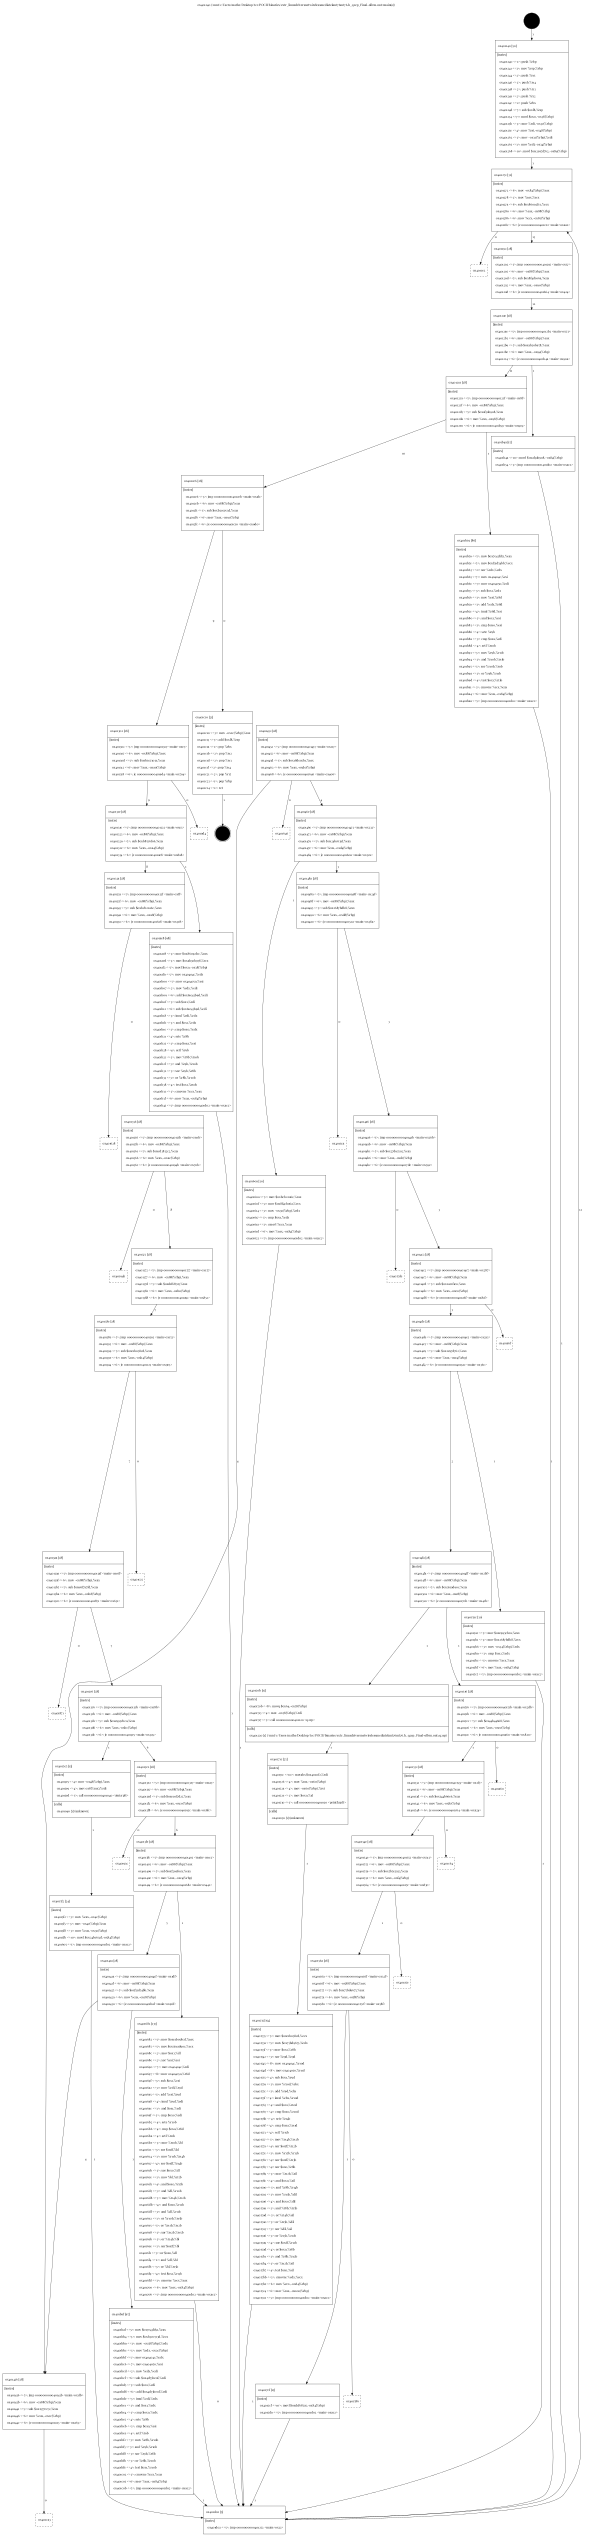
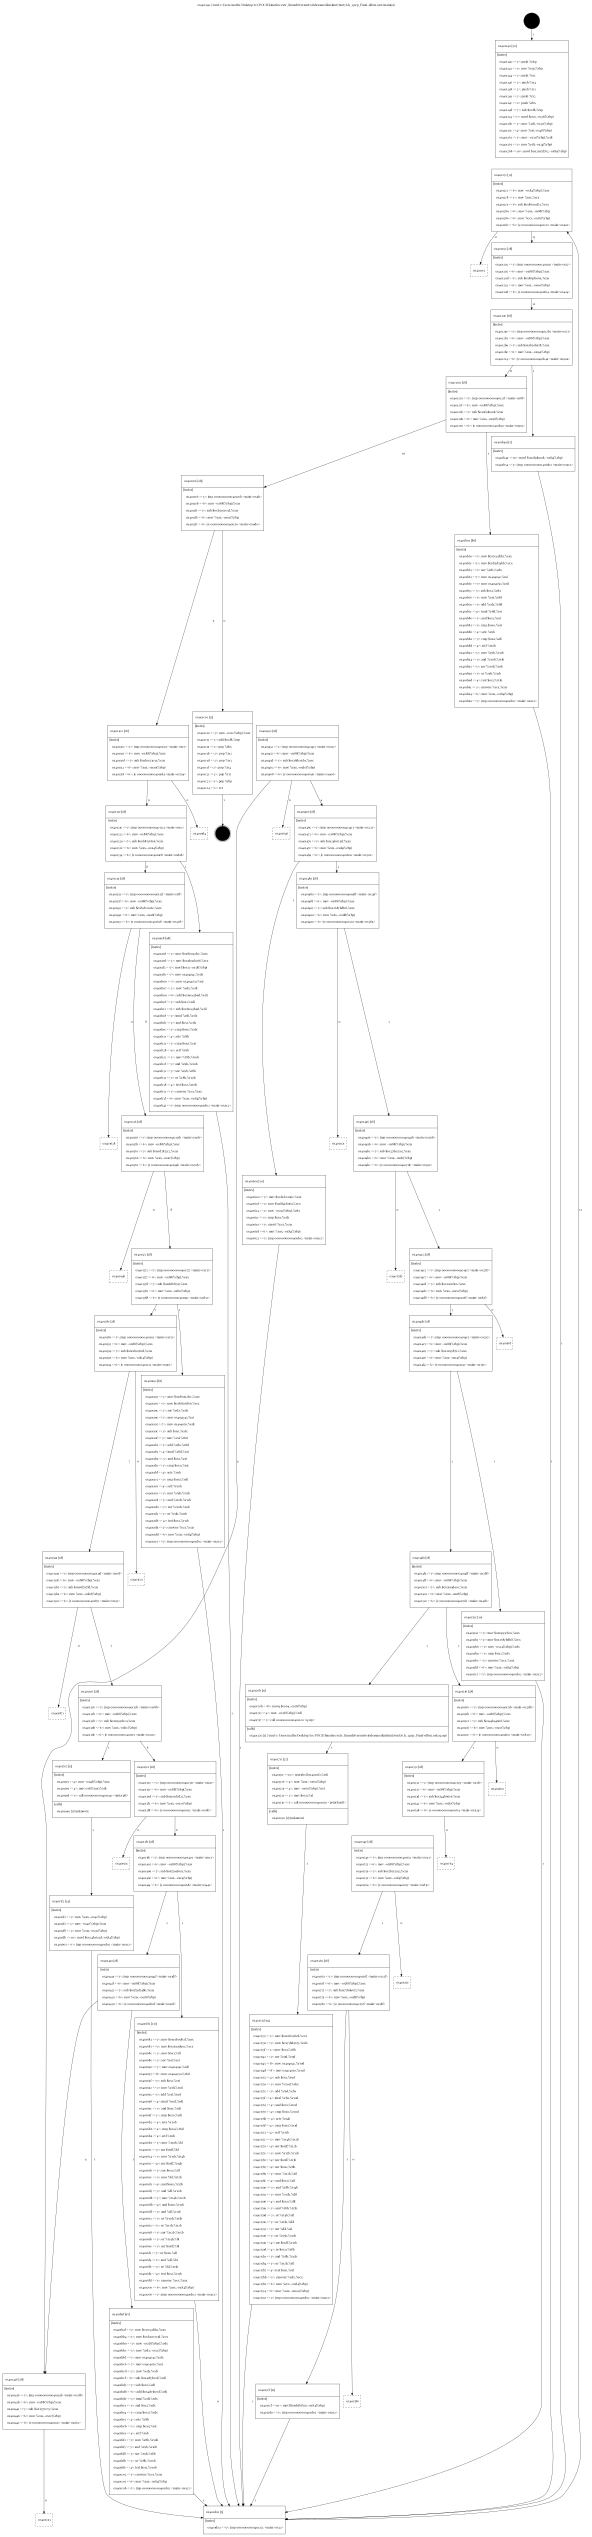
(532, 162) -> none
none -> (134, 1021)
none -> (183, 1462)
(419, 1825) -> none
